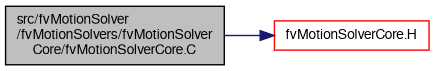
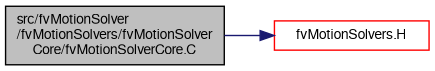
(352, 36) -> (352, 36)
